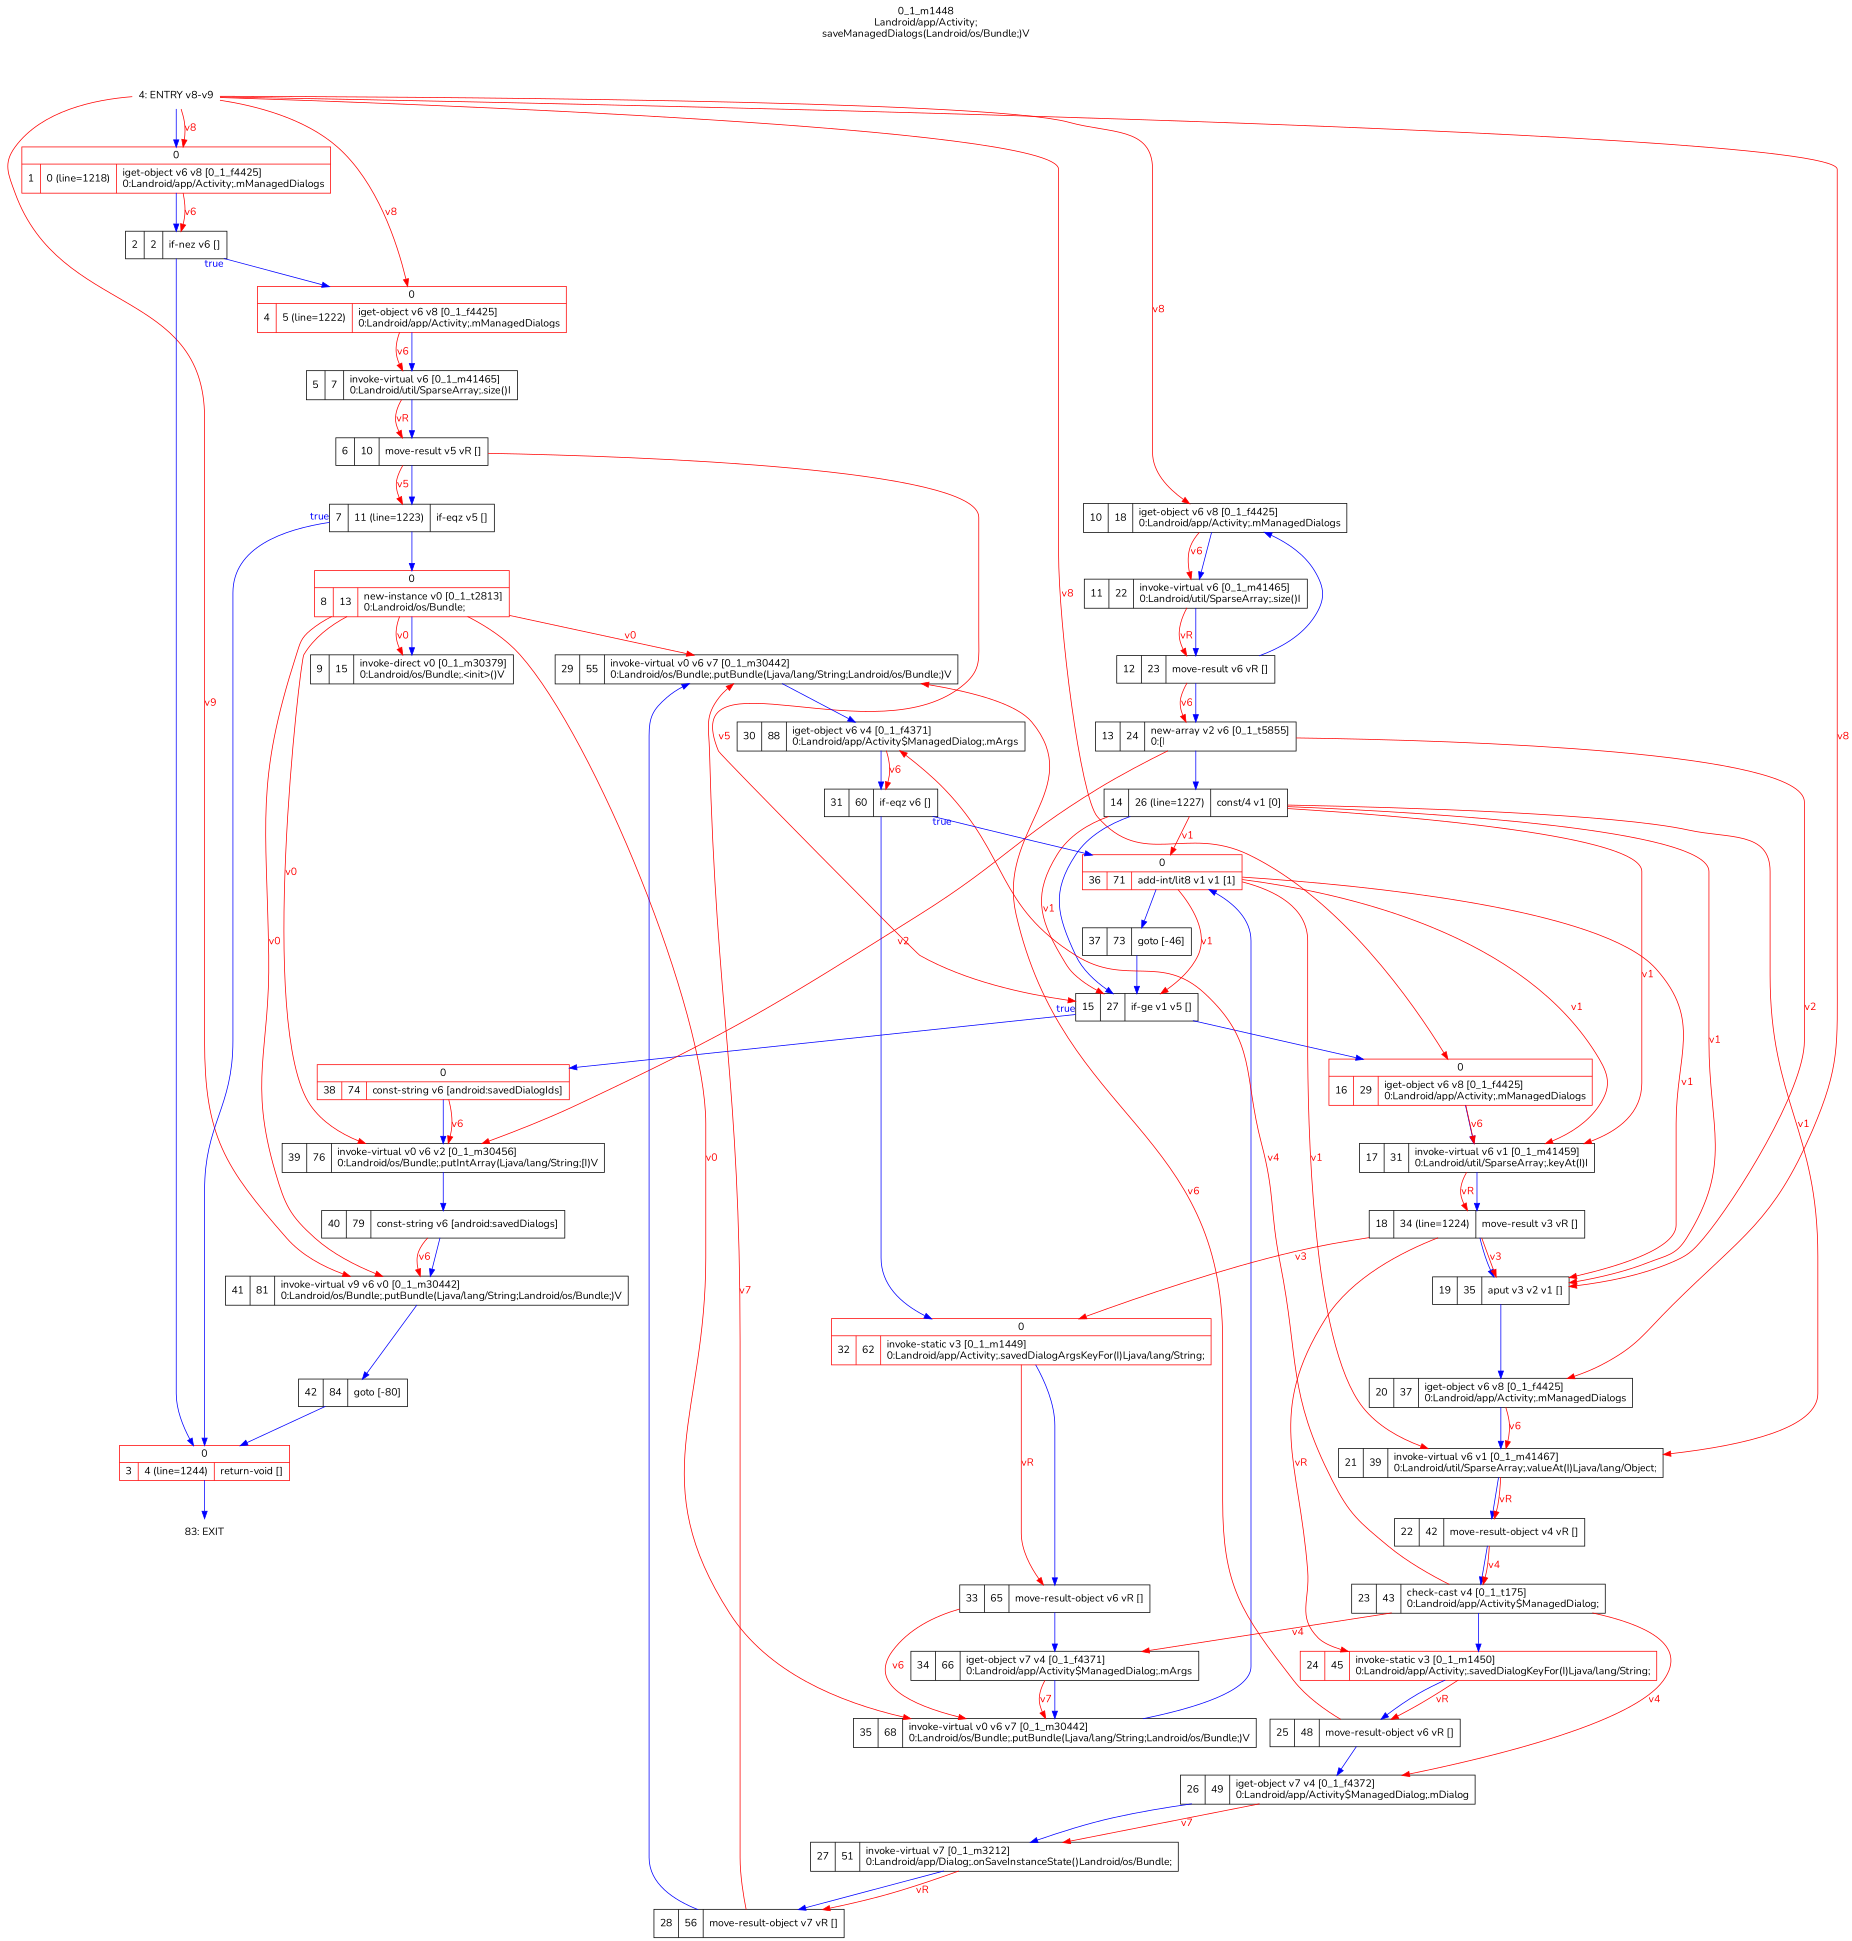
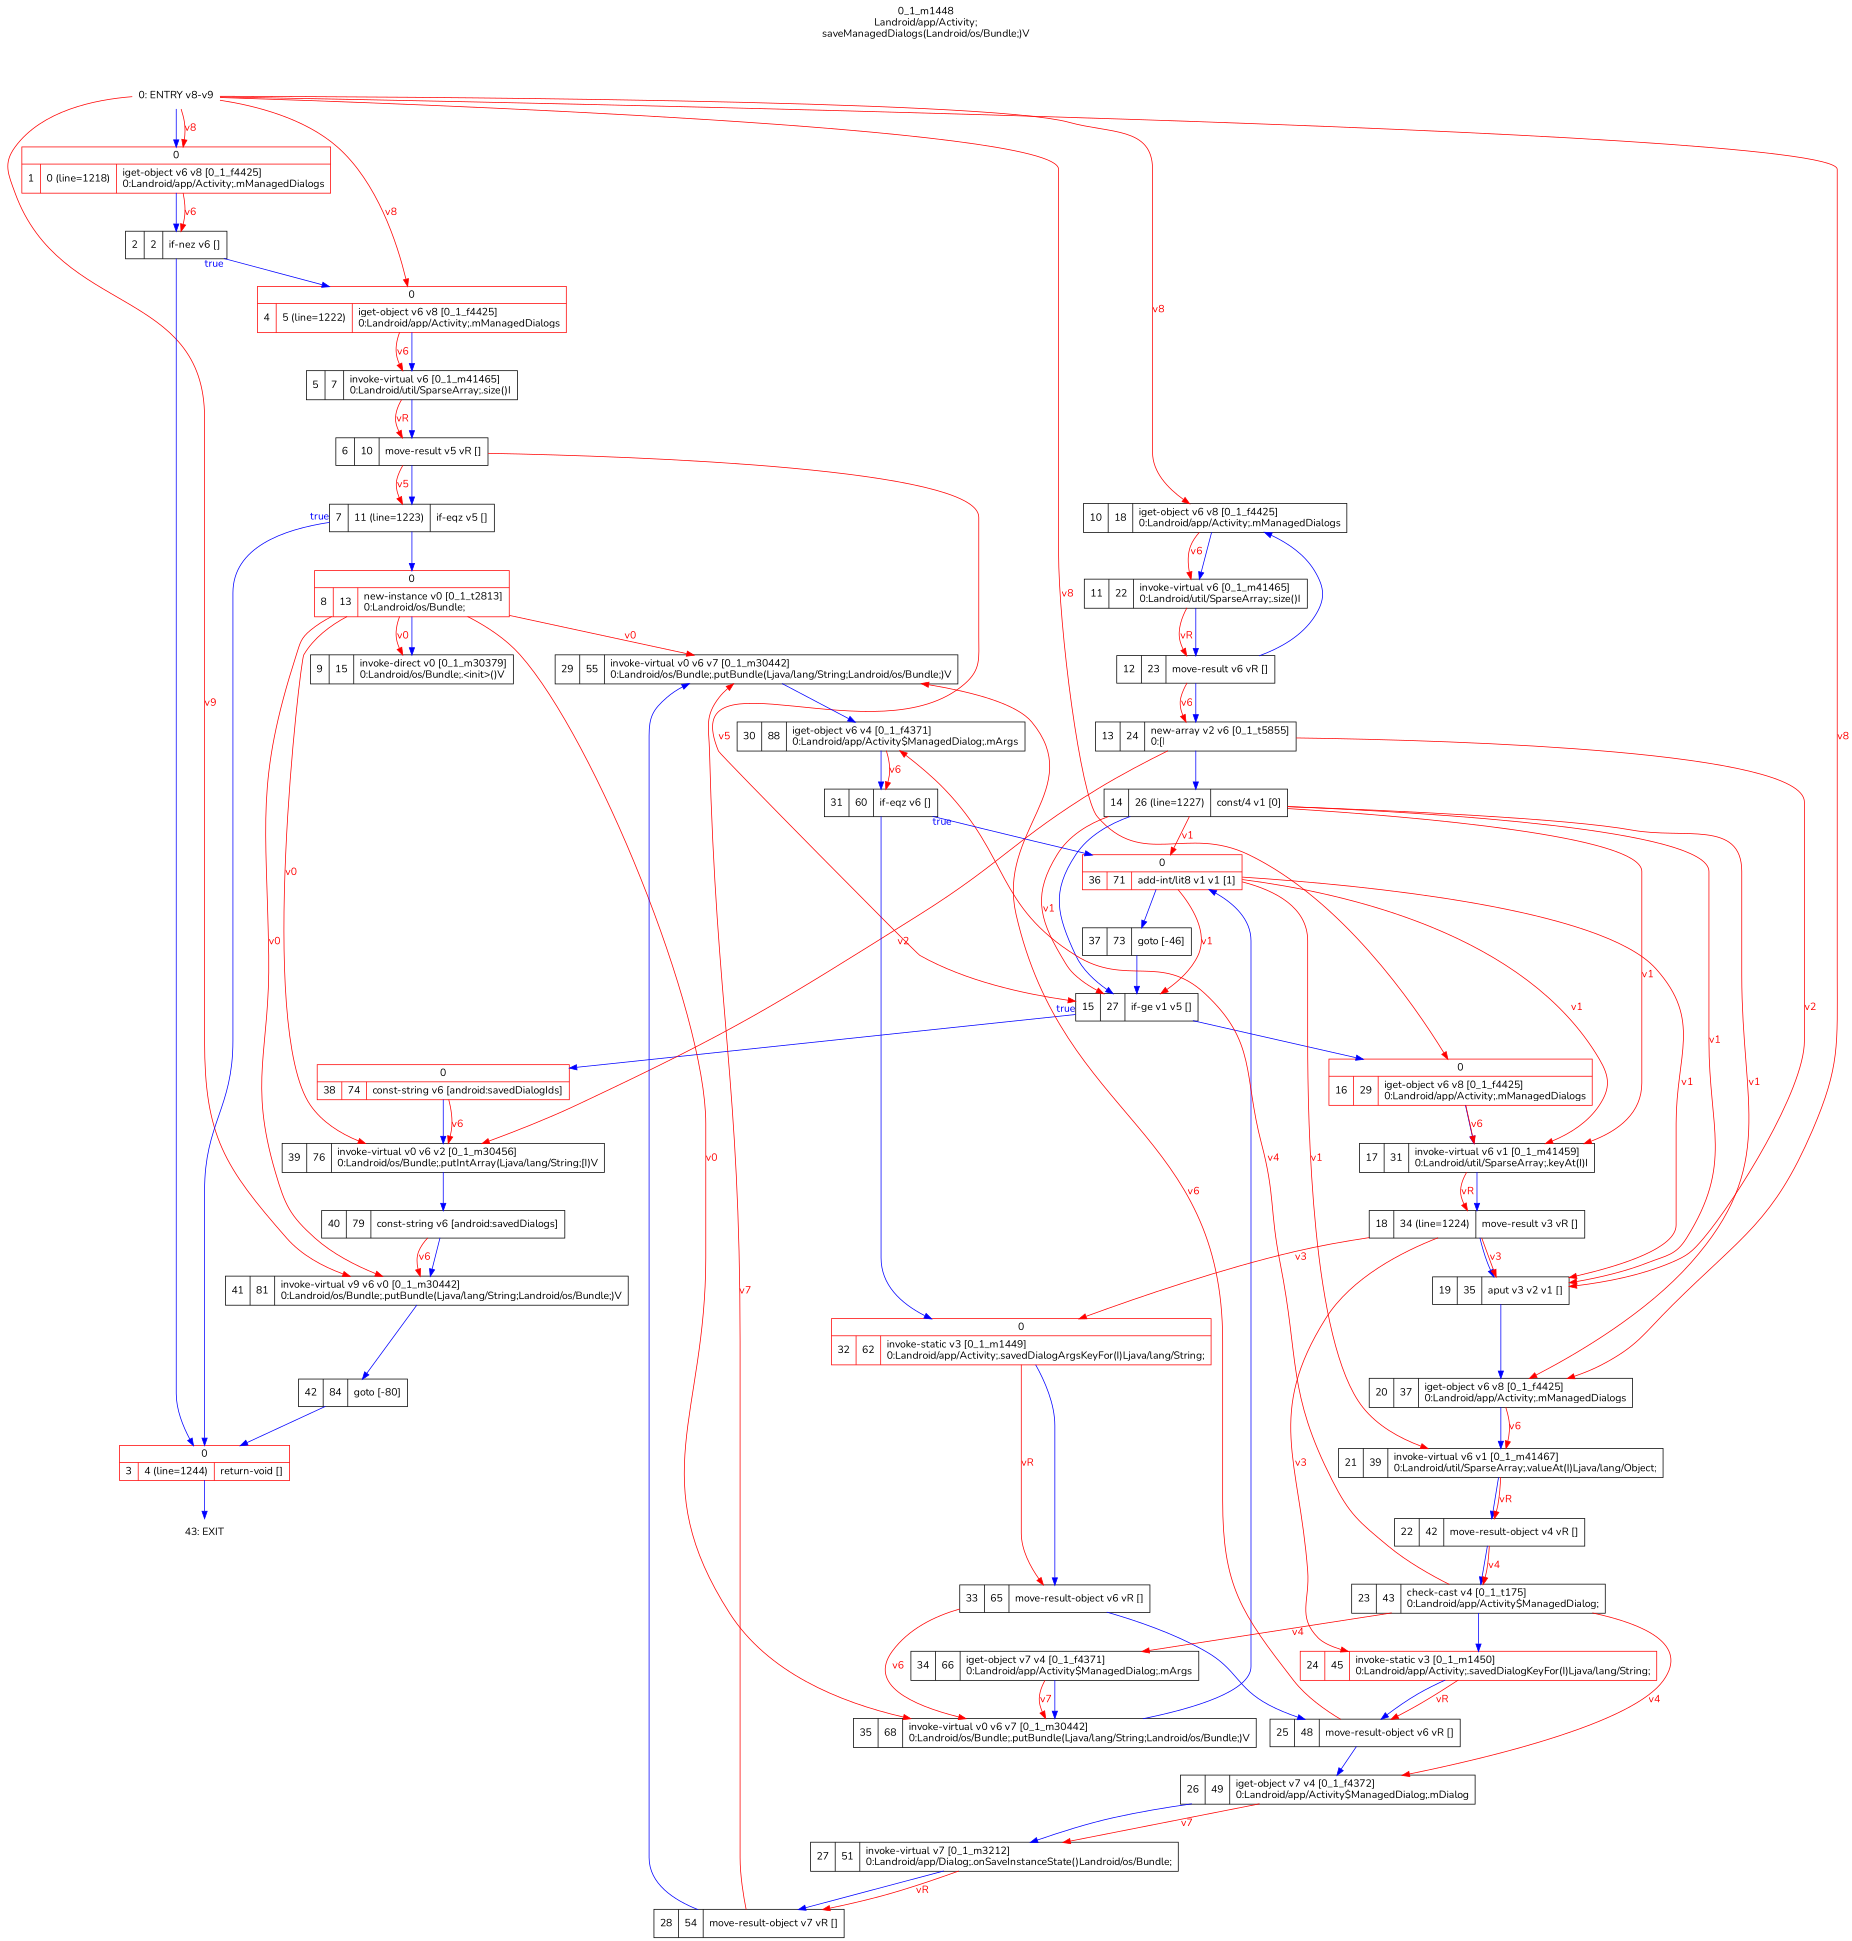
(176, 95) -> (176, 95)
(1770, 967) -> (1742, 933)
(1301, 1463) -> (1301, 1463)
(205, 1532) -> (205, 1532)
(1055, 1628) -> (1209, 1654)
(691, 1923) -> (691, 1923)
